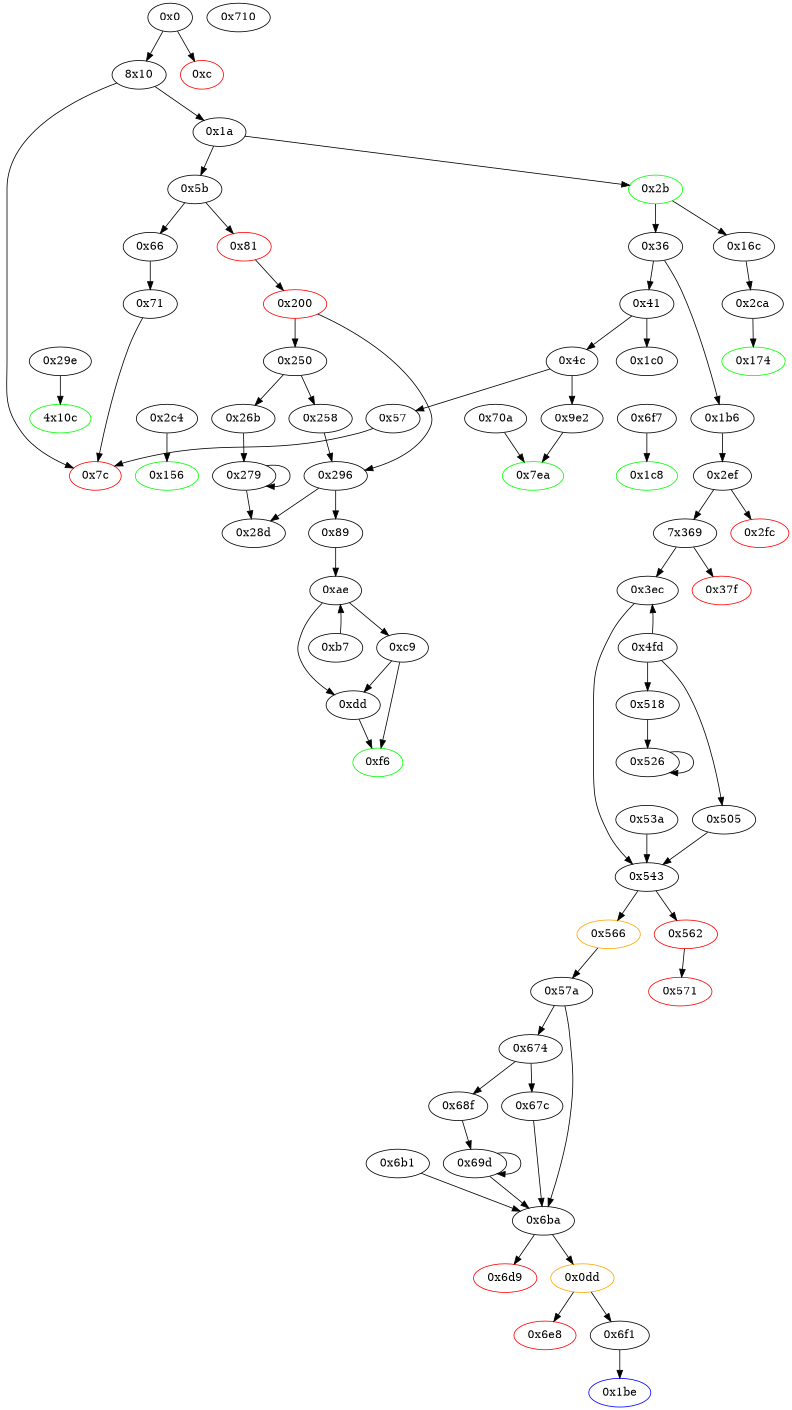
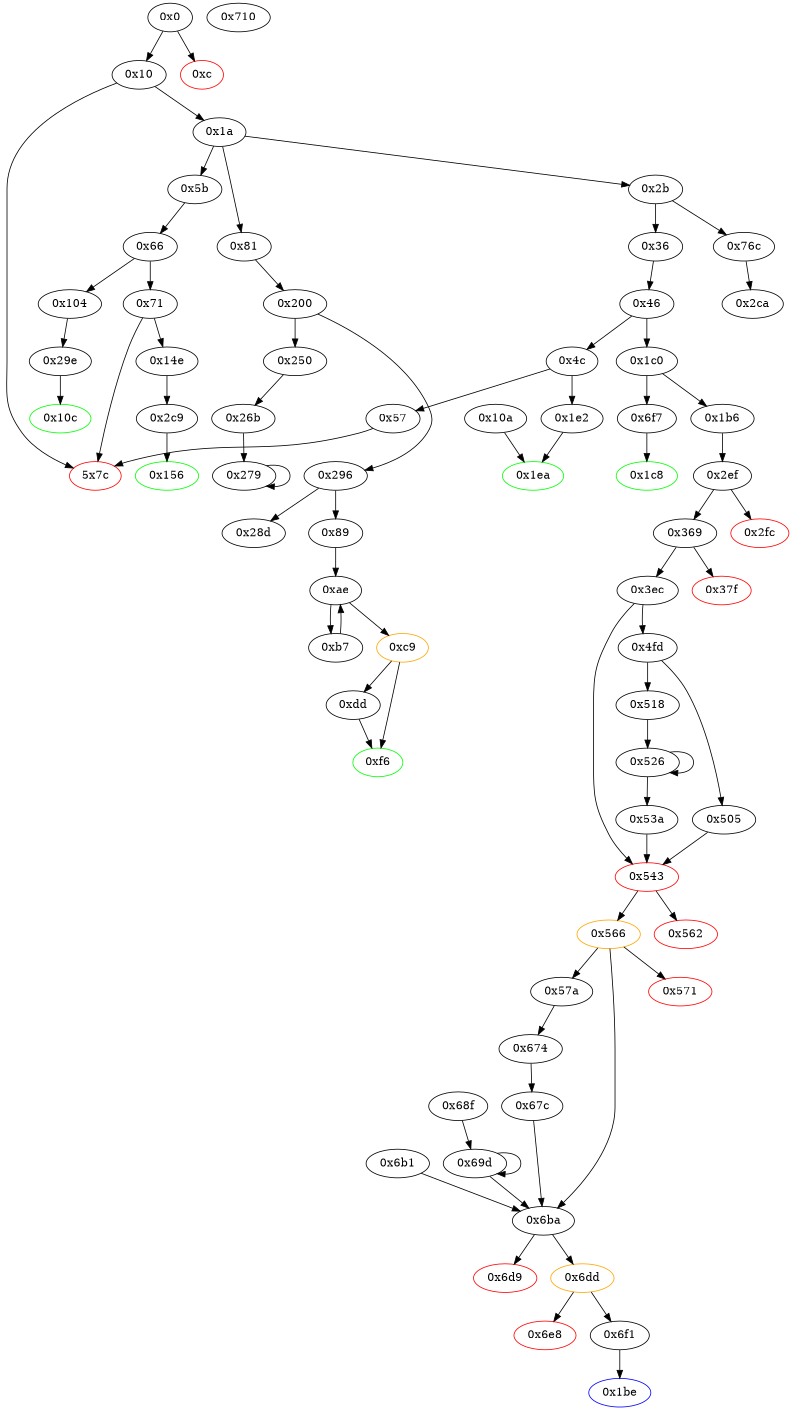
(139, 75) -> (139, 75)
(656, 189) -> (656, 189)
(217, 215) -> (231, 185)
(244, 247) -> (244, 247)
(744, 247) -> (744, 247)
none -> (70, 304)
(295, 304) -> (295, 304)
(647, 304) -> (647, 304)
(696, 326) -> (681, 387)
none -> (167, 361)
(753, 361) -> none
none -> (647, 386)
(60, 419) -> (60, 419)
(167, 419) -> (167, 419)
(321, 419) -> none
(496, 419) -> (496, 419)
(572, 419) -> (572, 419)
(95, 476) -> (95, 476)
(533, 476) -> (533, 476)
(248, 501) -> none
(685, 533) -> (685, 533)
(653, 623) -> (642, 615)
(403, 648) -> (403, 648)
(298, 649) -> (330, 615)
none -> (647, 787)
(647, 877) -> (647, 877)
(683, 959) -> (641, 961)
(498, 1075) -> none
(572, 1103) -> (615, 1083)
(582, 1278) -> (582, 1278)
